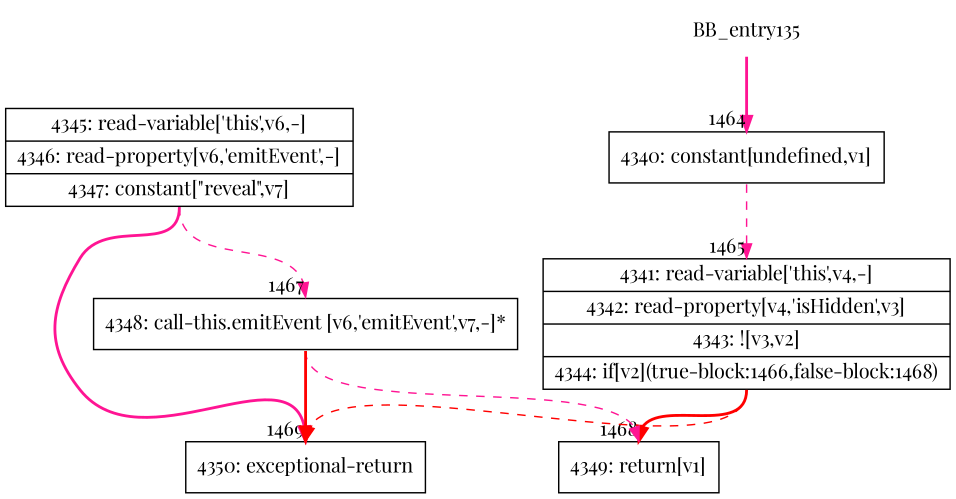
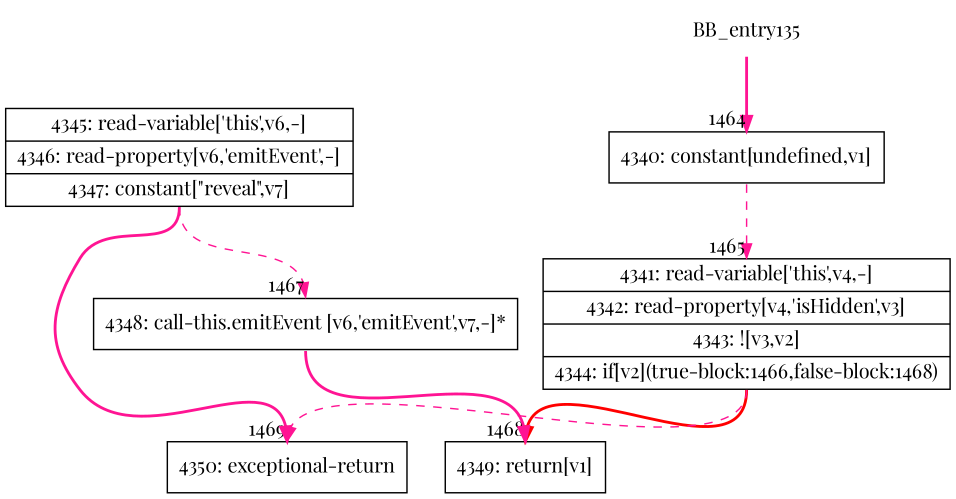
(306, 389) -> none
(465, 396) -> (408, 396)
(533, 416) -> (547, 419)
